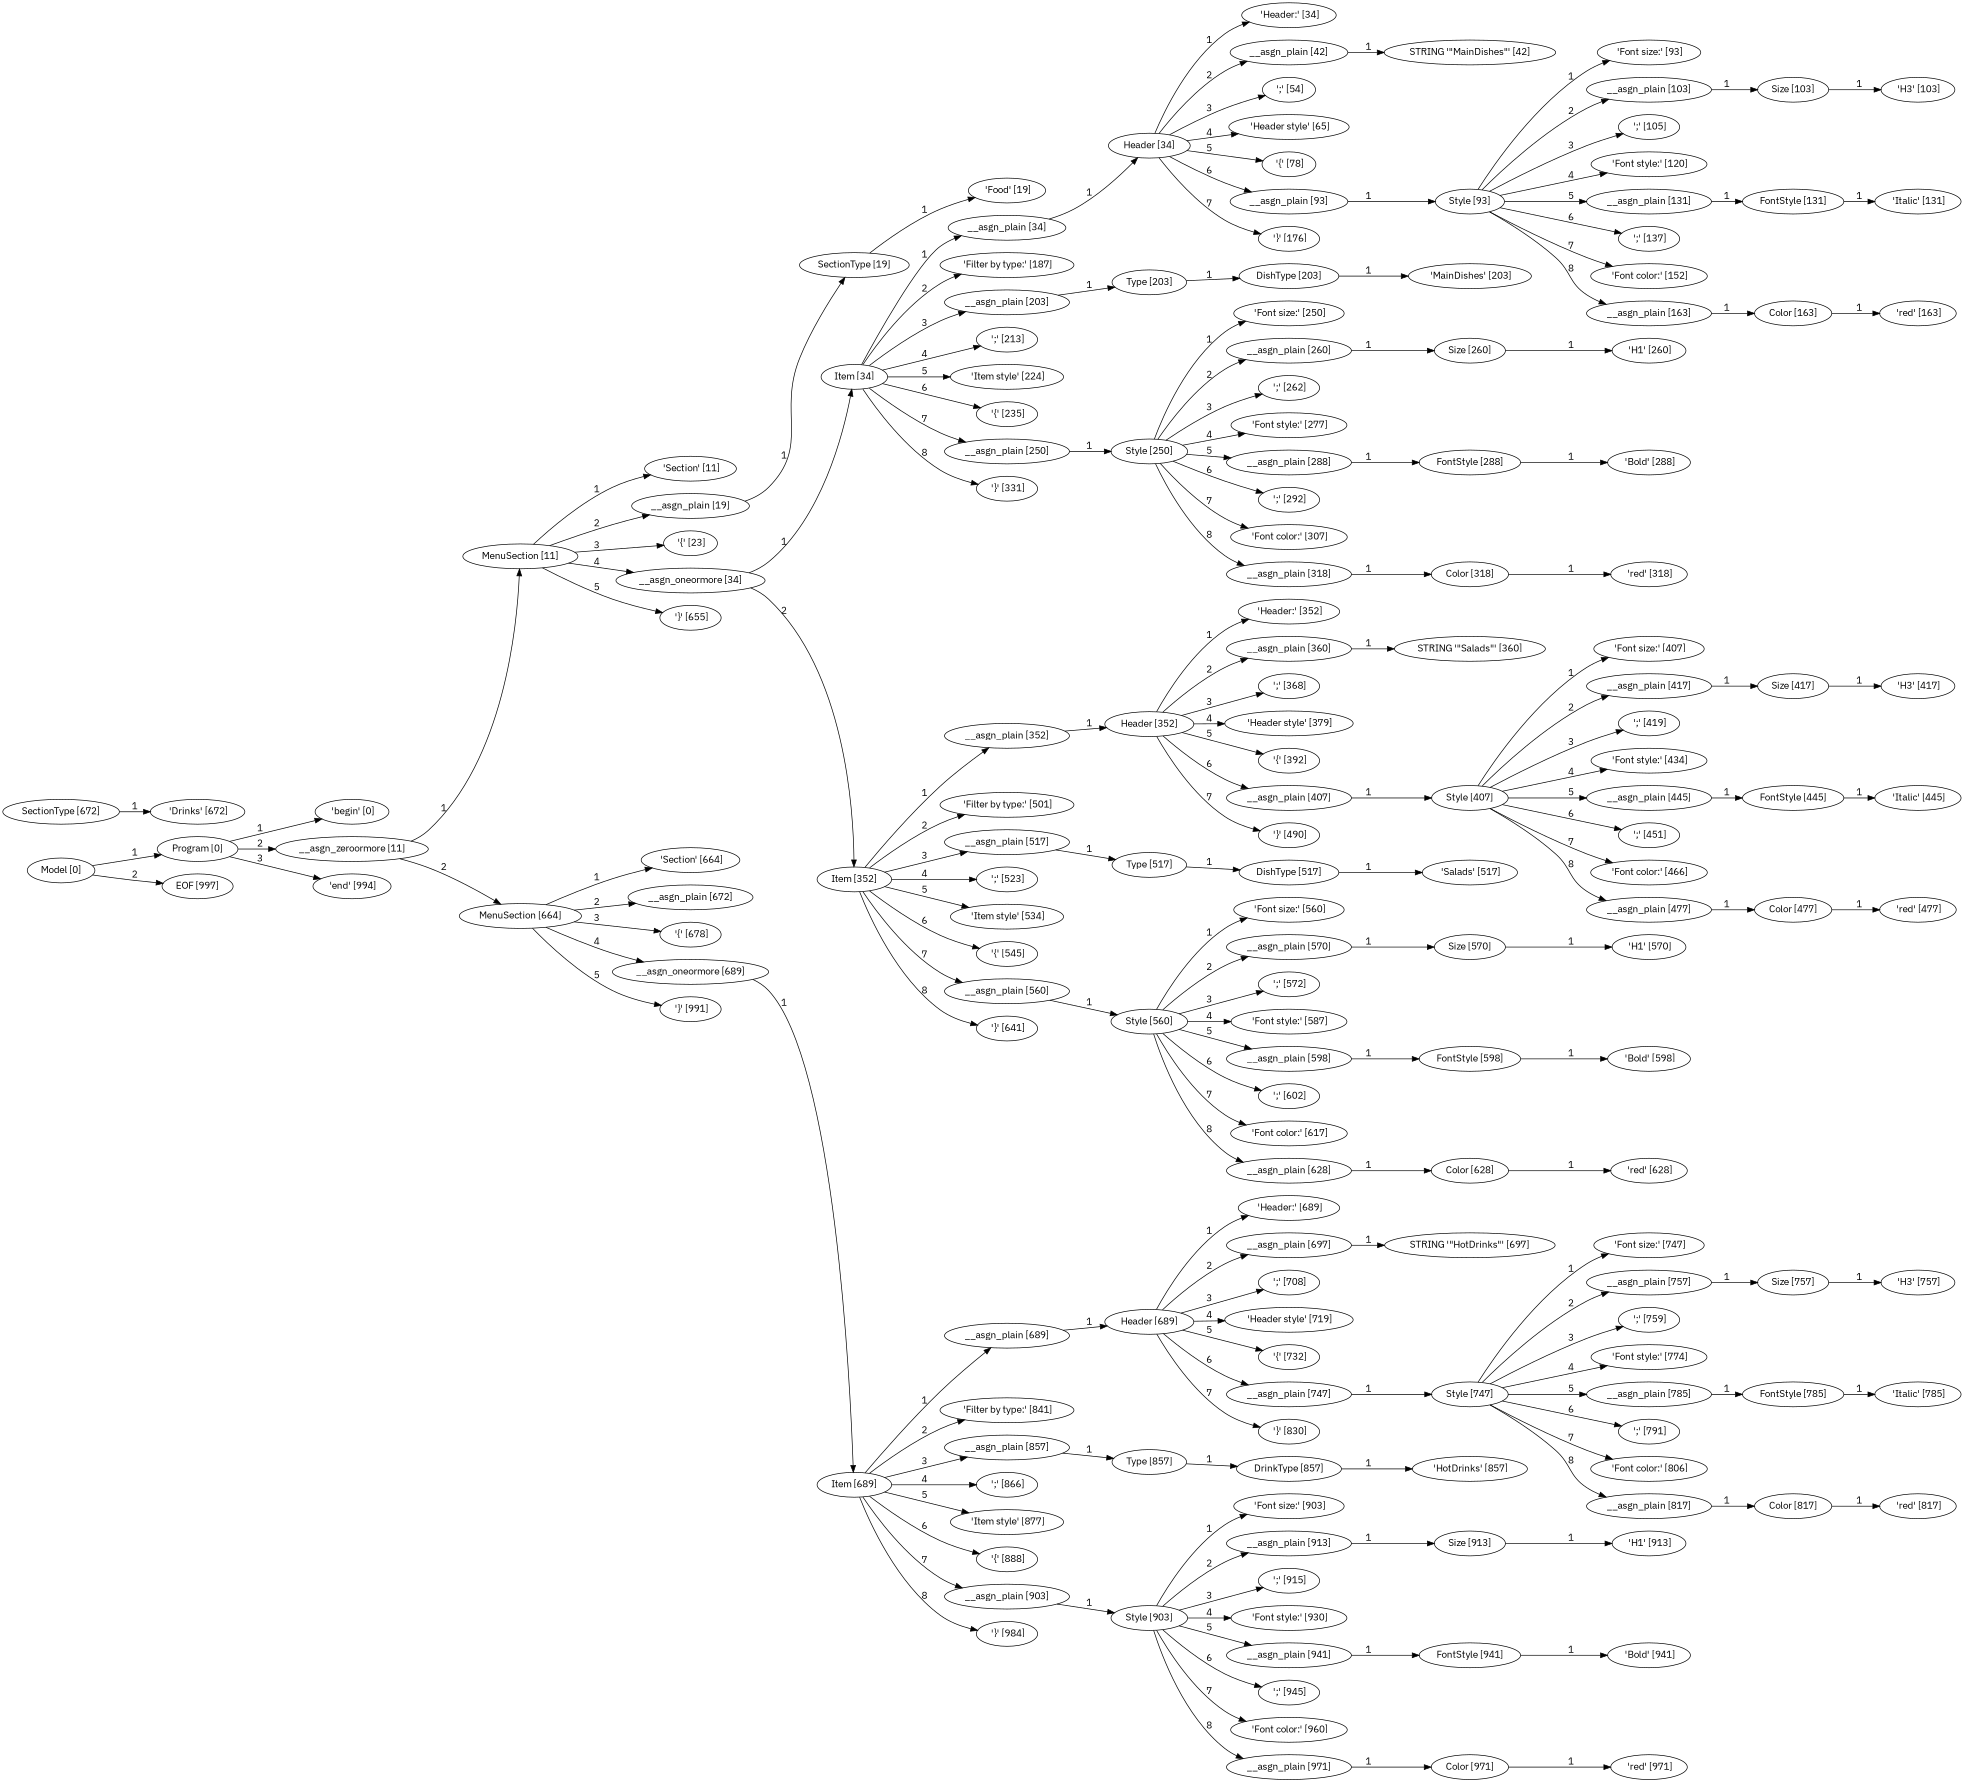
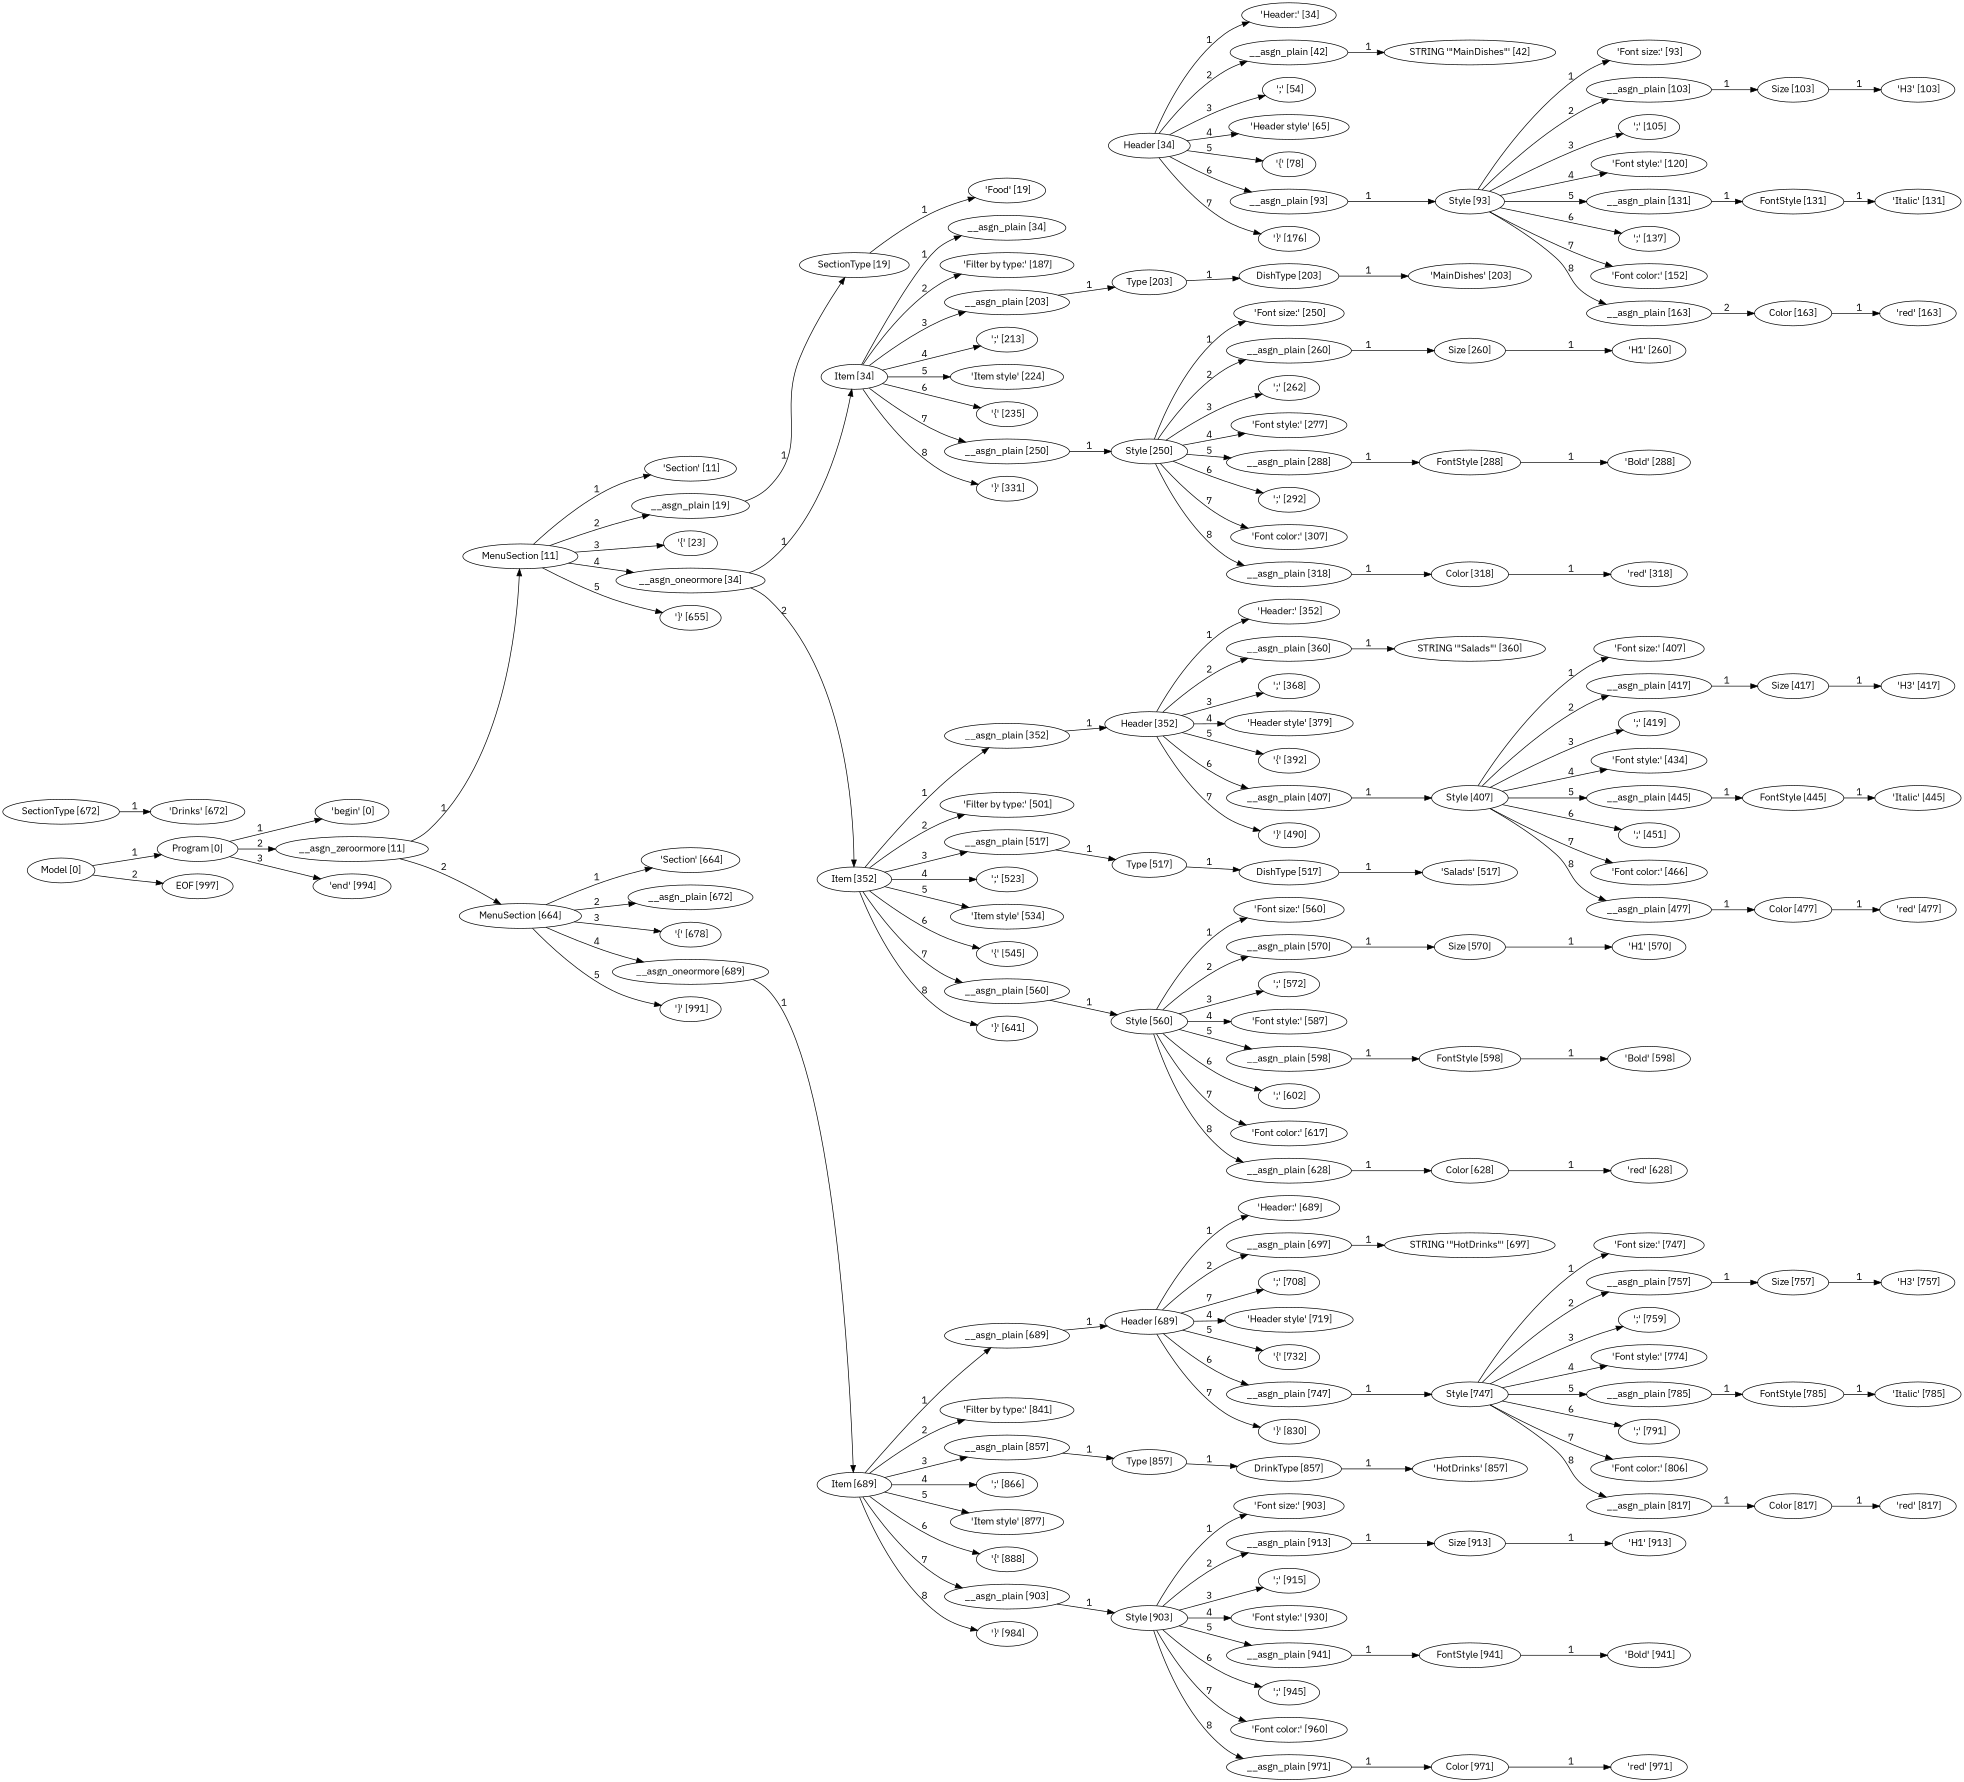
(1094, 196) -> none
(1727, 308) -> (1727, 308)
(1209, 1299) -> (1209, 1299)
